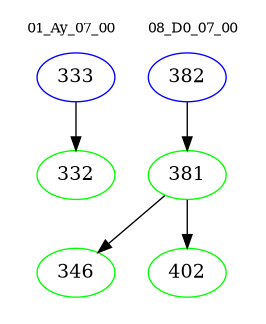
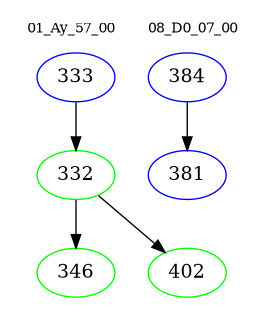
(71, 29) -> (71, 29)
(187, 77) -> (187, 77)
(187, 175) -> (187, 175)
(147, 211) -> (76, 217)
(187, 217) -> (117, 211)
